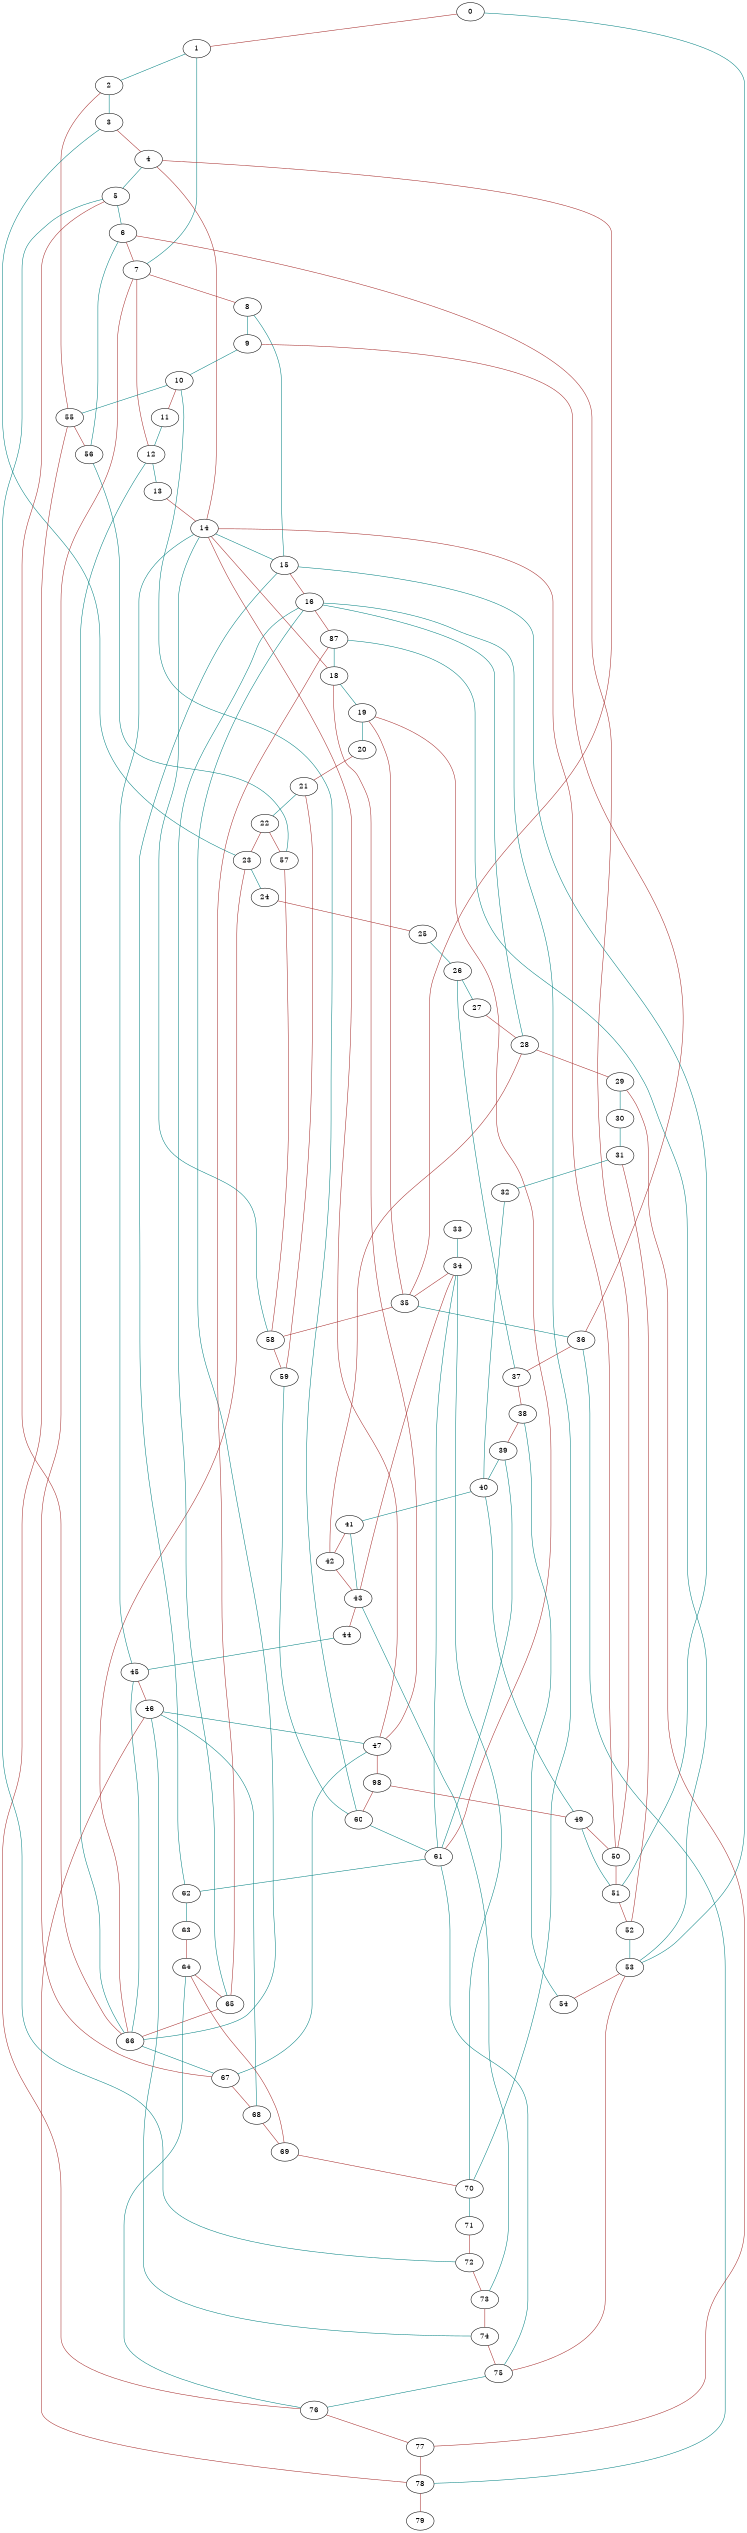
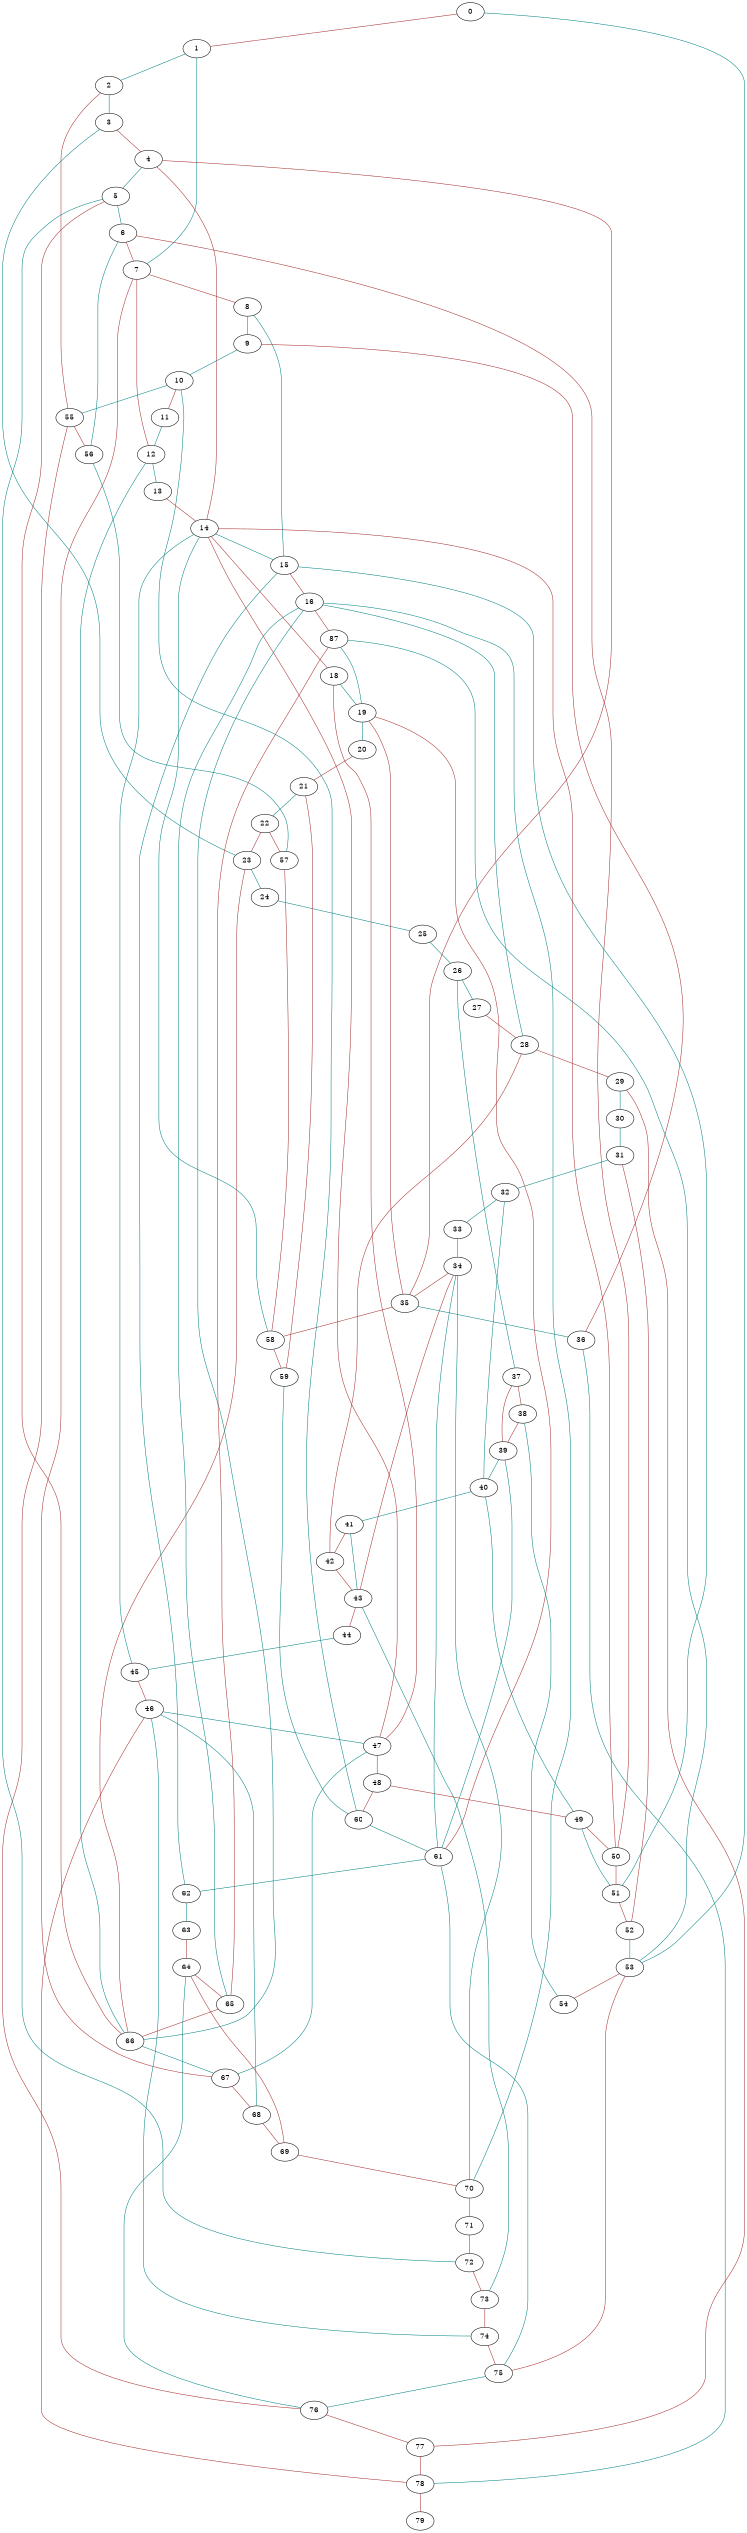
(334, 658) -> (355, 674)
(344, 916) -> (344, 916)
none -> (481, 1211)
(549, 1359) -> (503, 1413)
(377, 1783) -> (377, 1783)
(139, 1857) -> none
